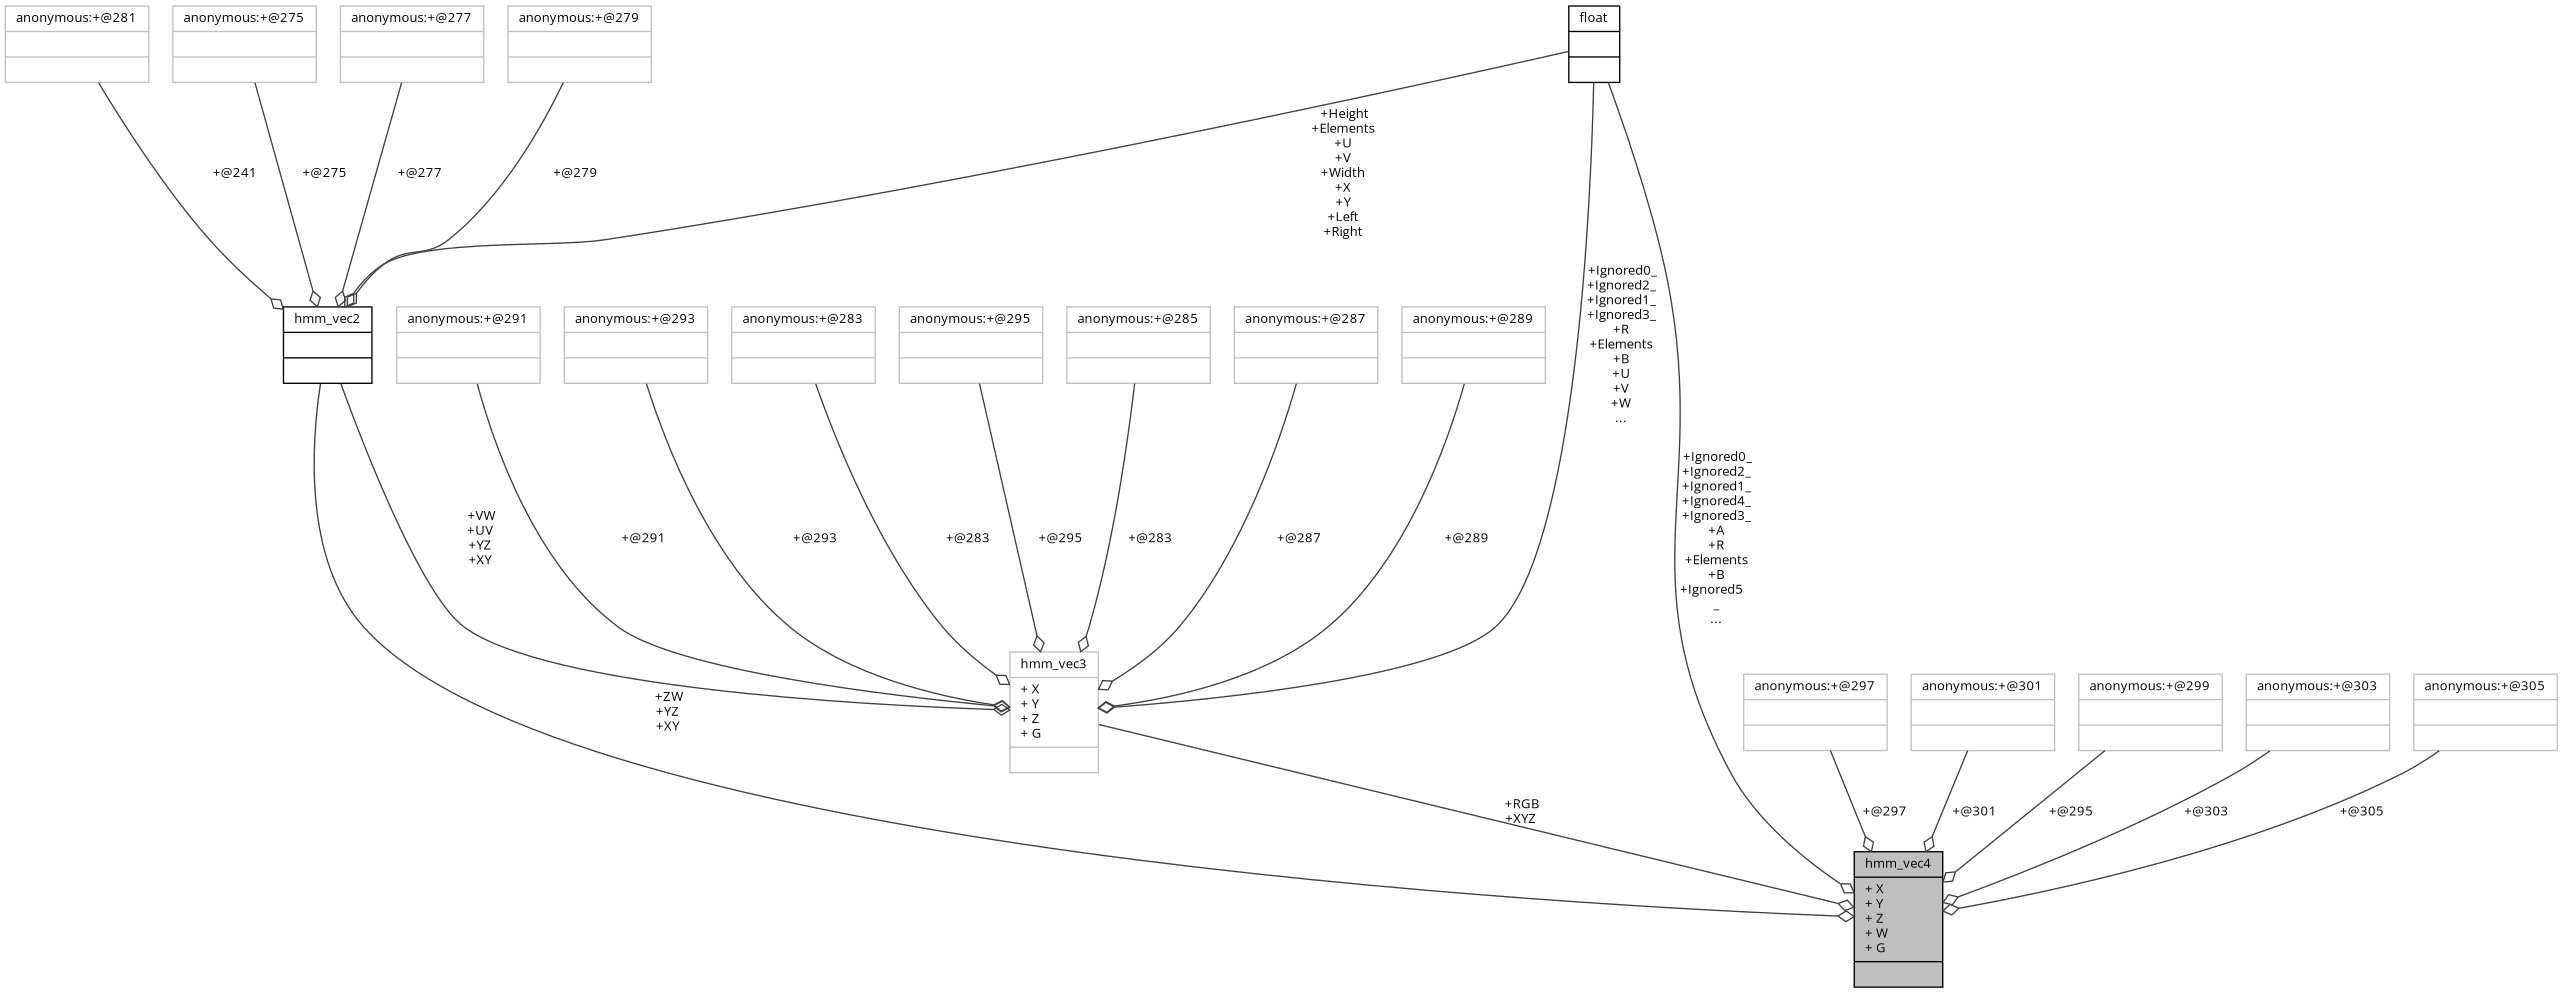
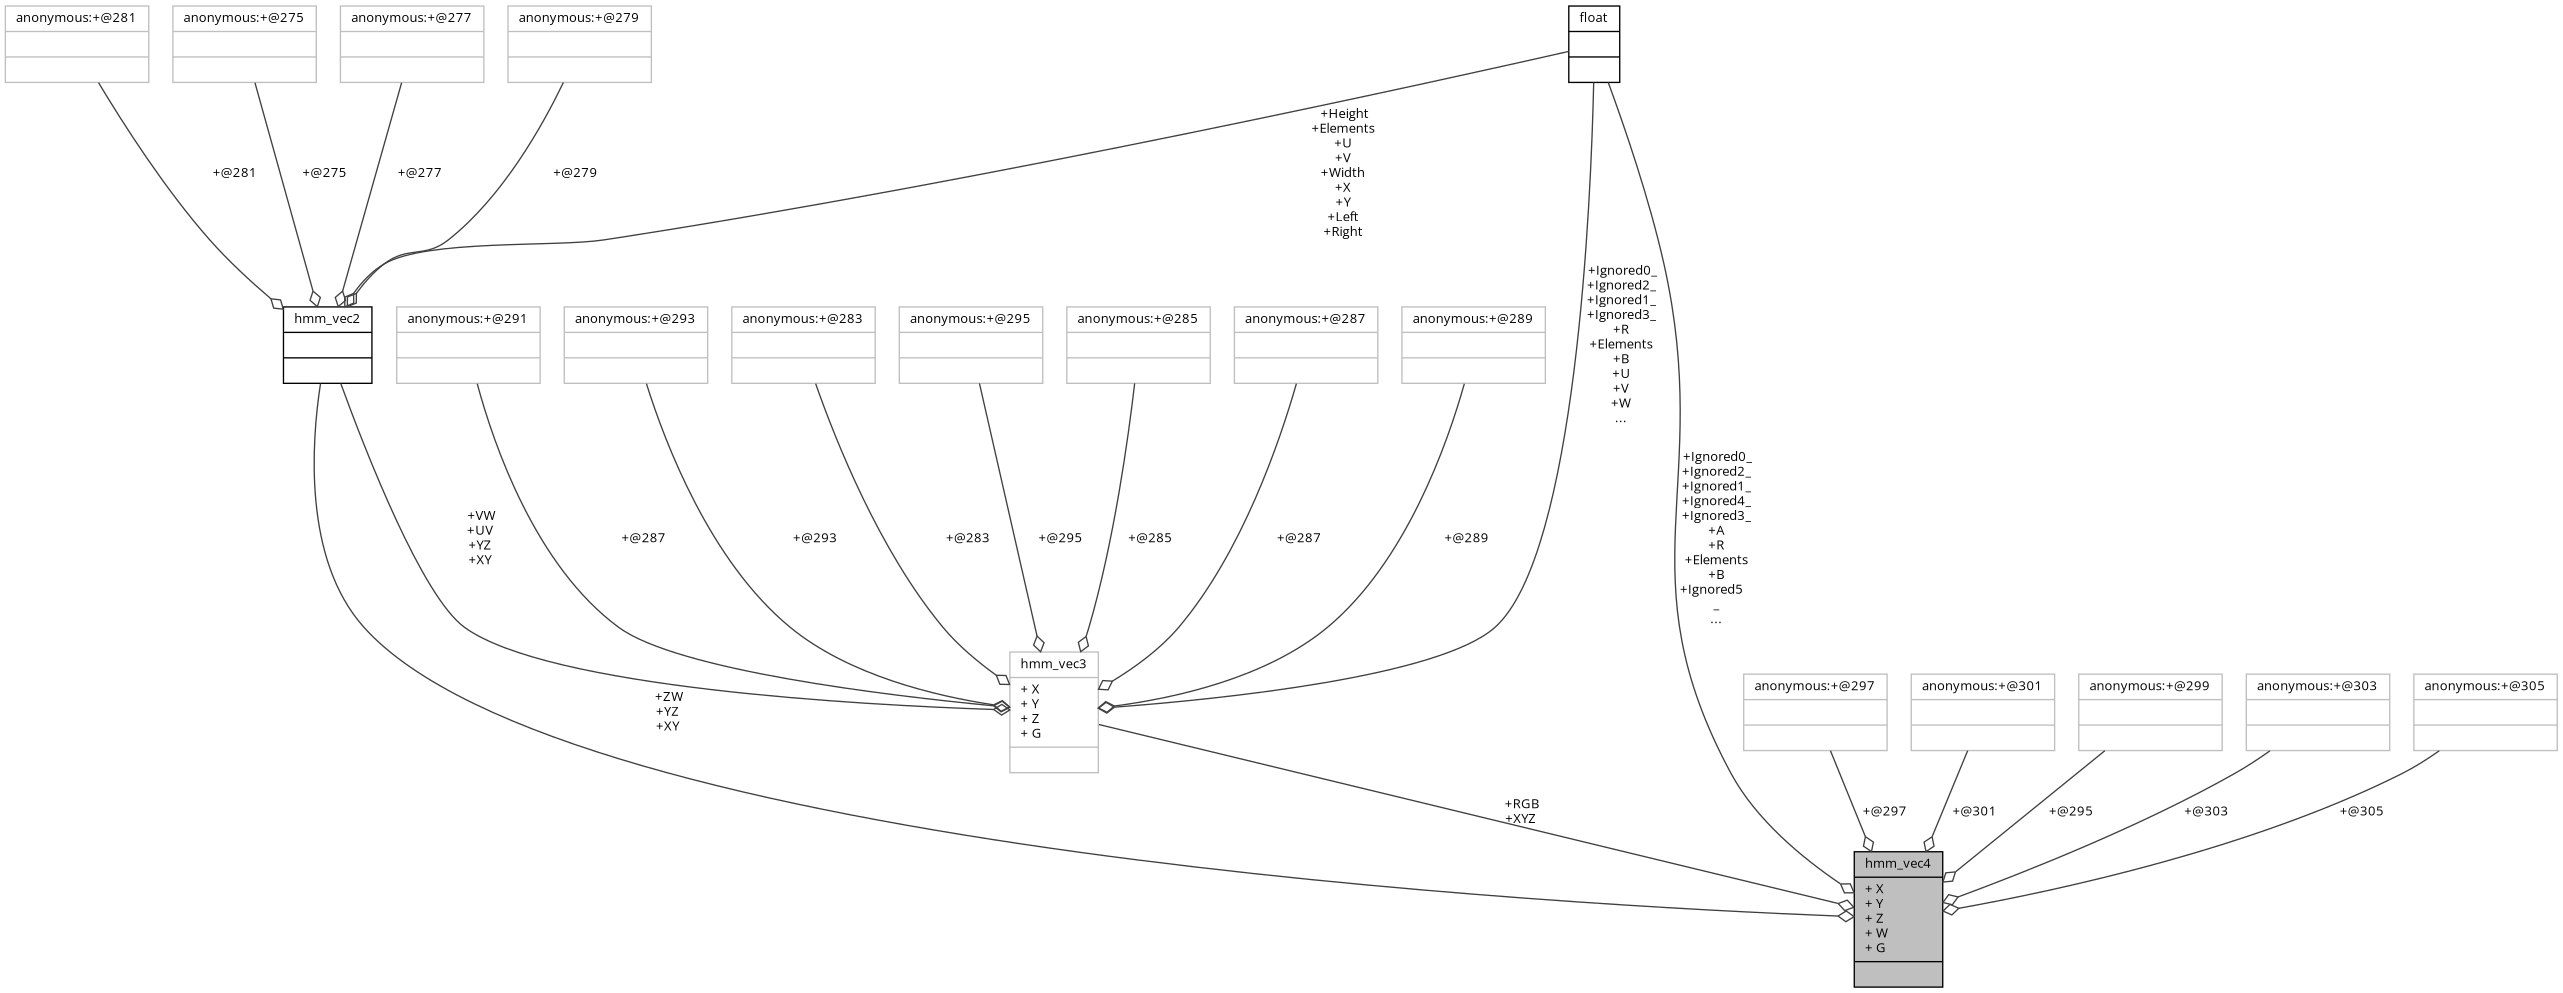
(234, 174) -> (234, 174)
(643, 539) -> (643, 539)
(1149, 539) -> (1149, 539)
